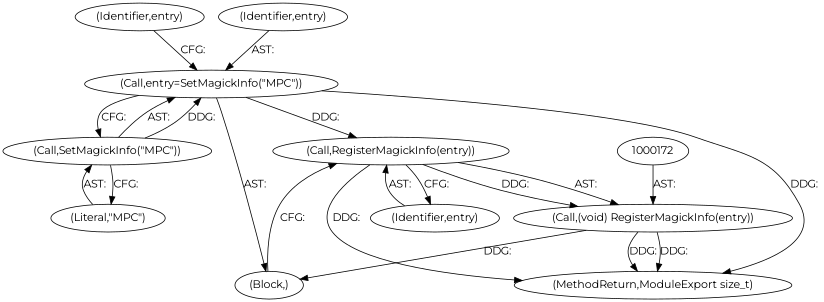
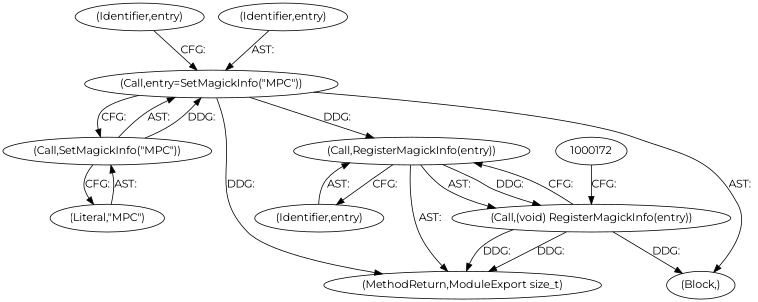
(666, 185) -> (606, 185)
(279, 207) -> (529, 180)
(348, 218) -> (432, 218)
